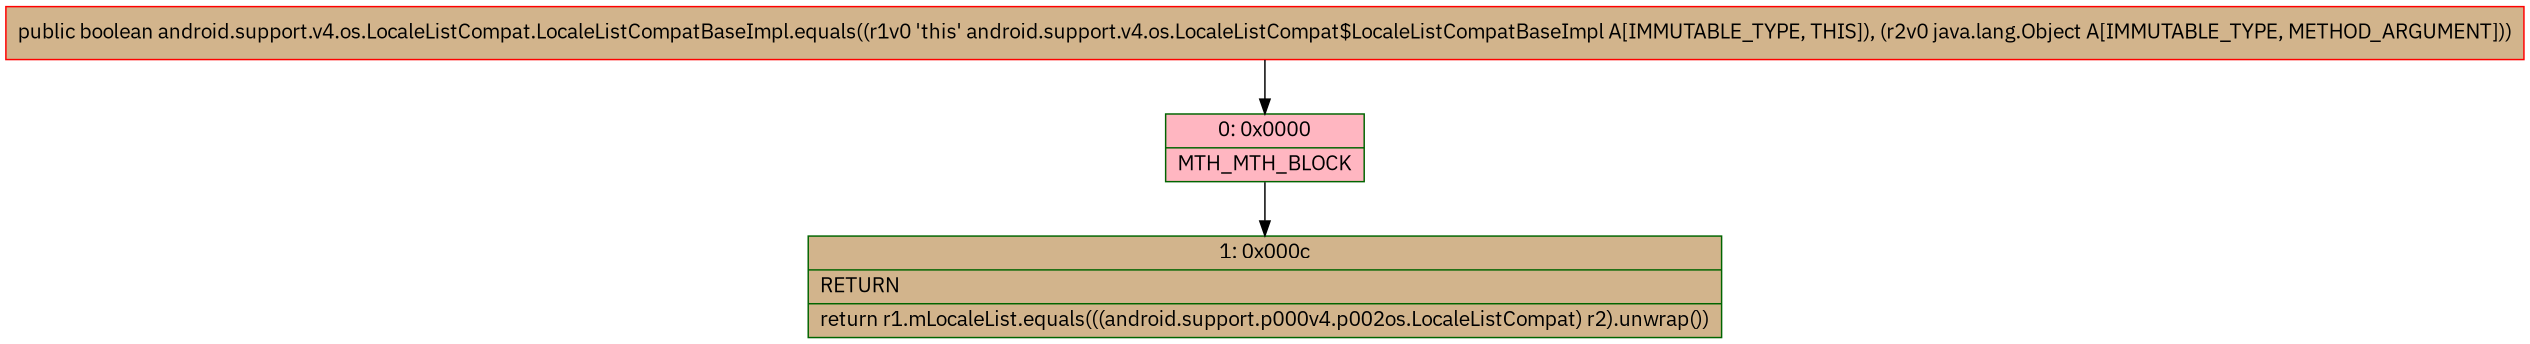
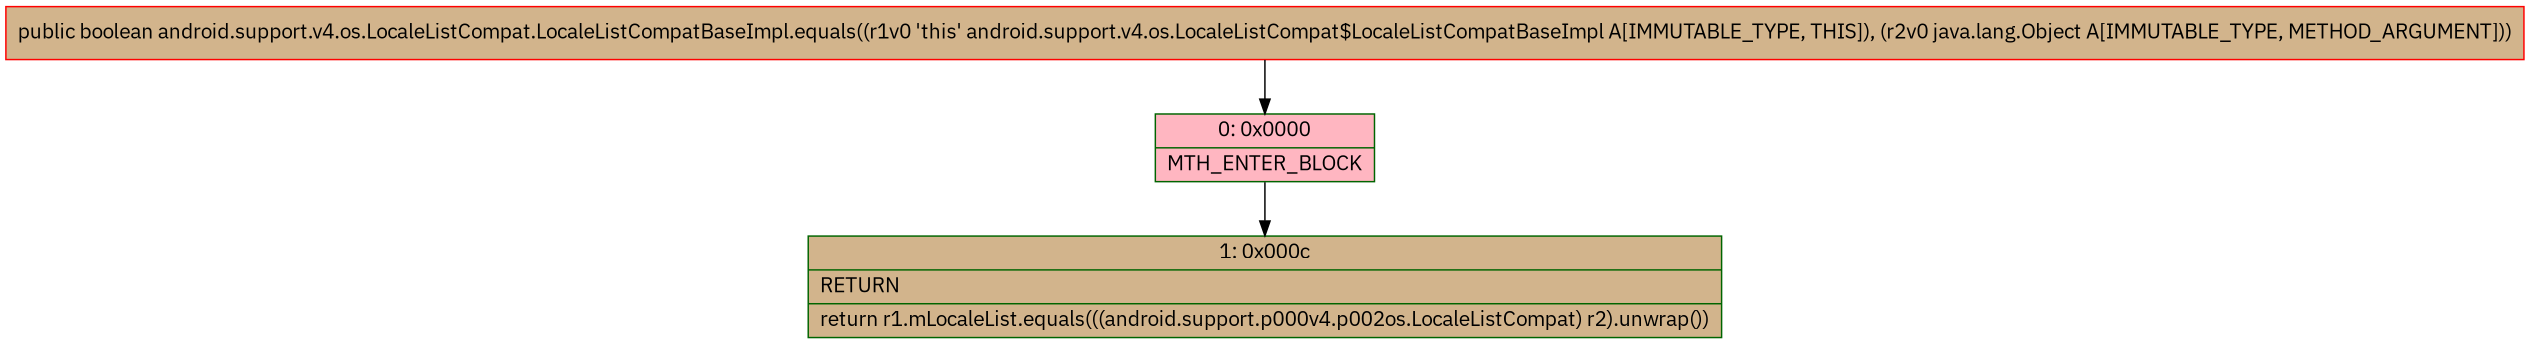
(1265, 164) -> (1265, 164)
